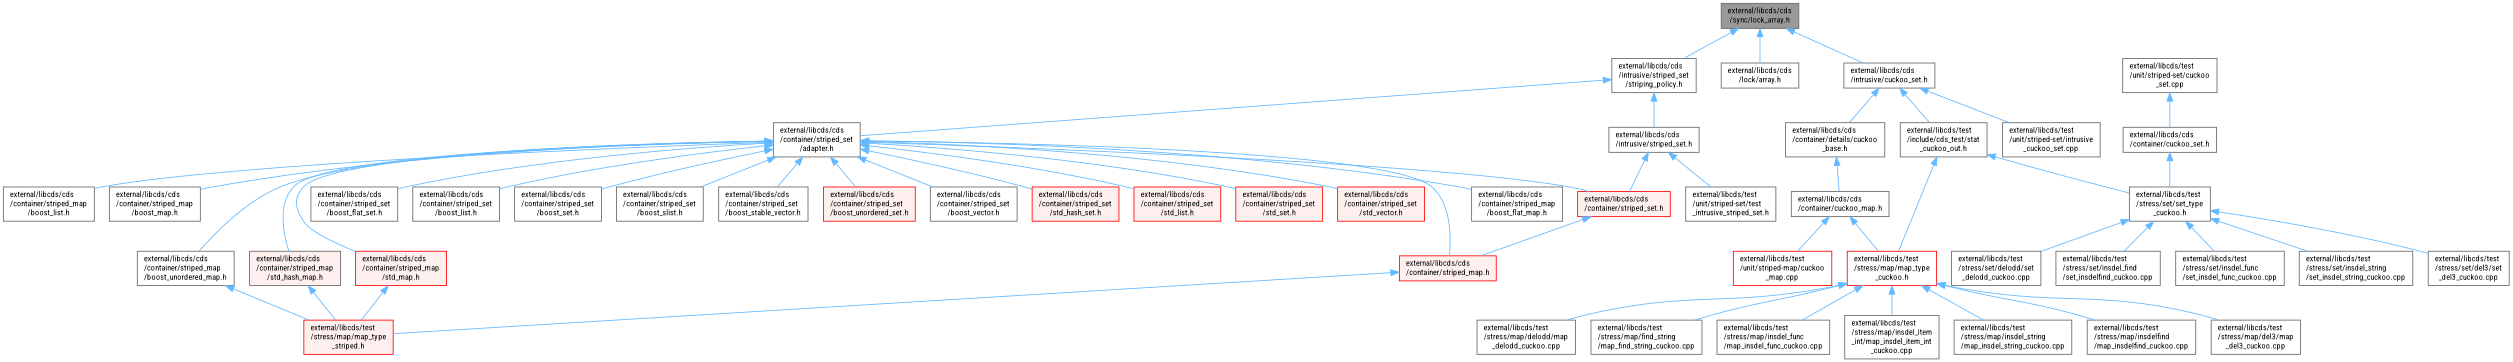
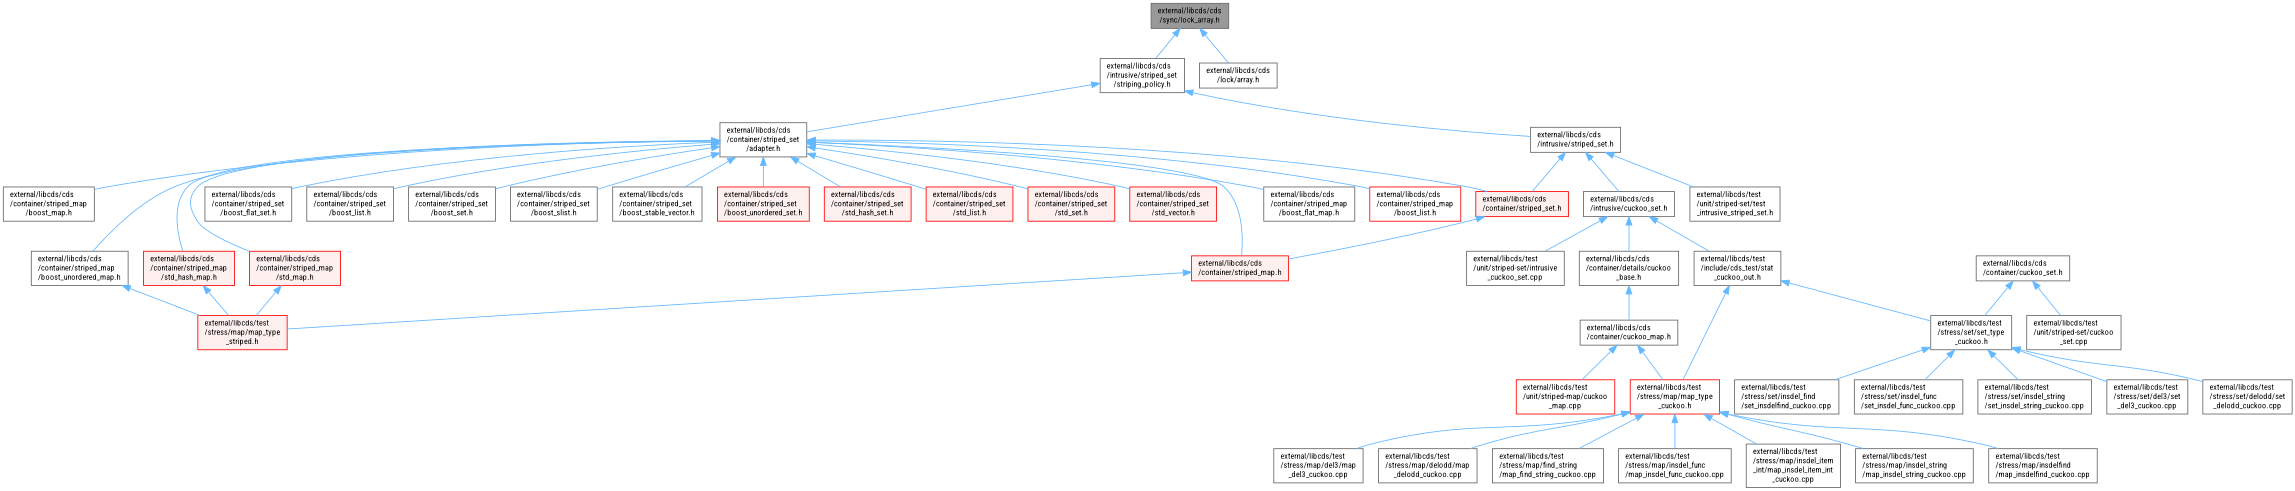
(1829, 47) -> (1605, 175)
(2170, 114) -> (2049, 301)
(49, 204) -> (1415, 204)
(974, 204) -> none
(295, 268) -> (189, 268)
